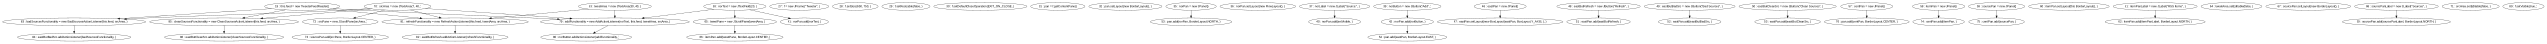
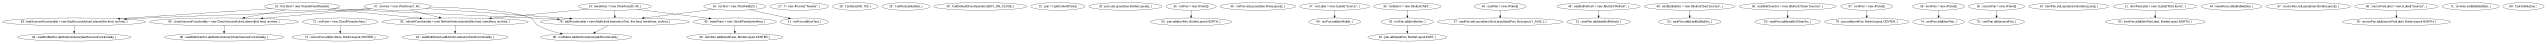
(2069, 6) -> (2069, 6)
(735, 13) -> (670, 13)
(368, 14) -> (498, 11)
